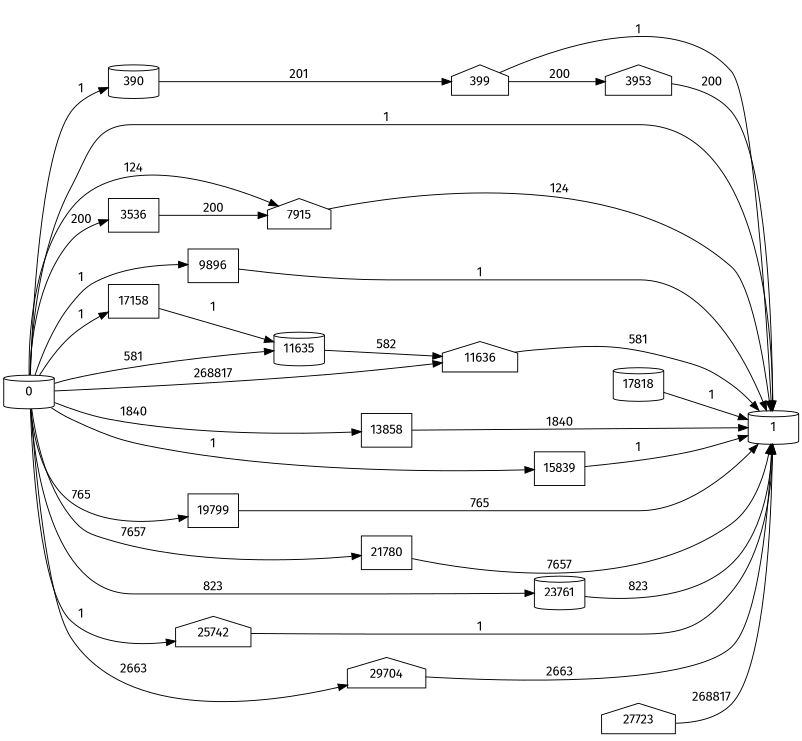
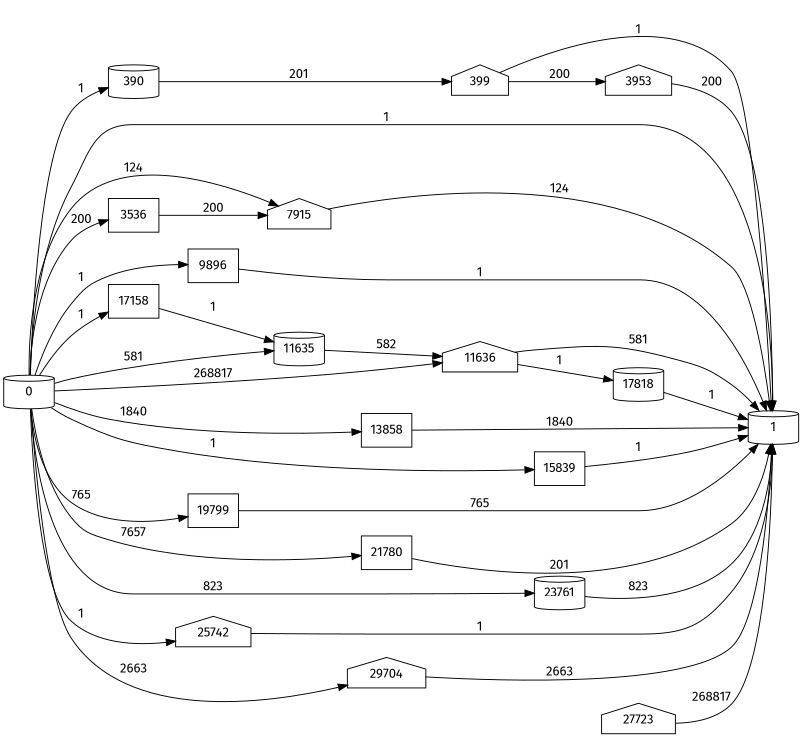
none -> (561, 372)
(560, 565) -> (560, 565)
